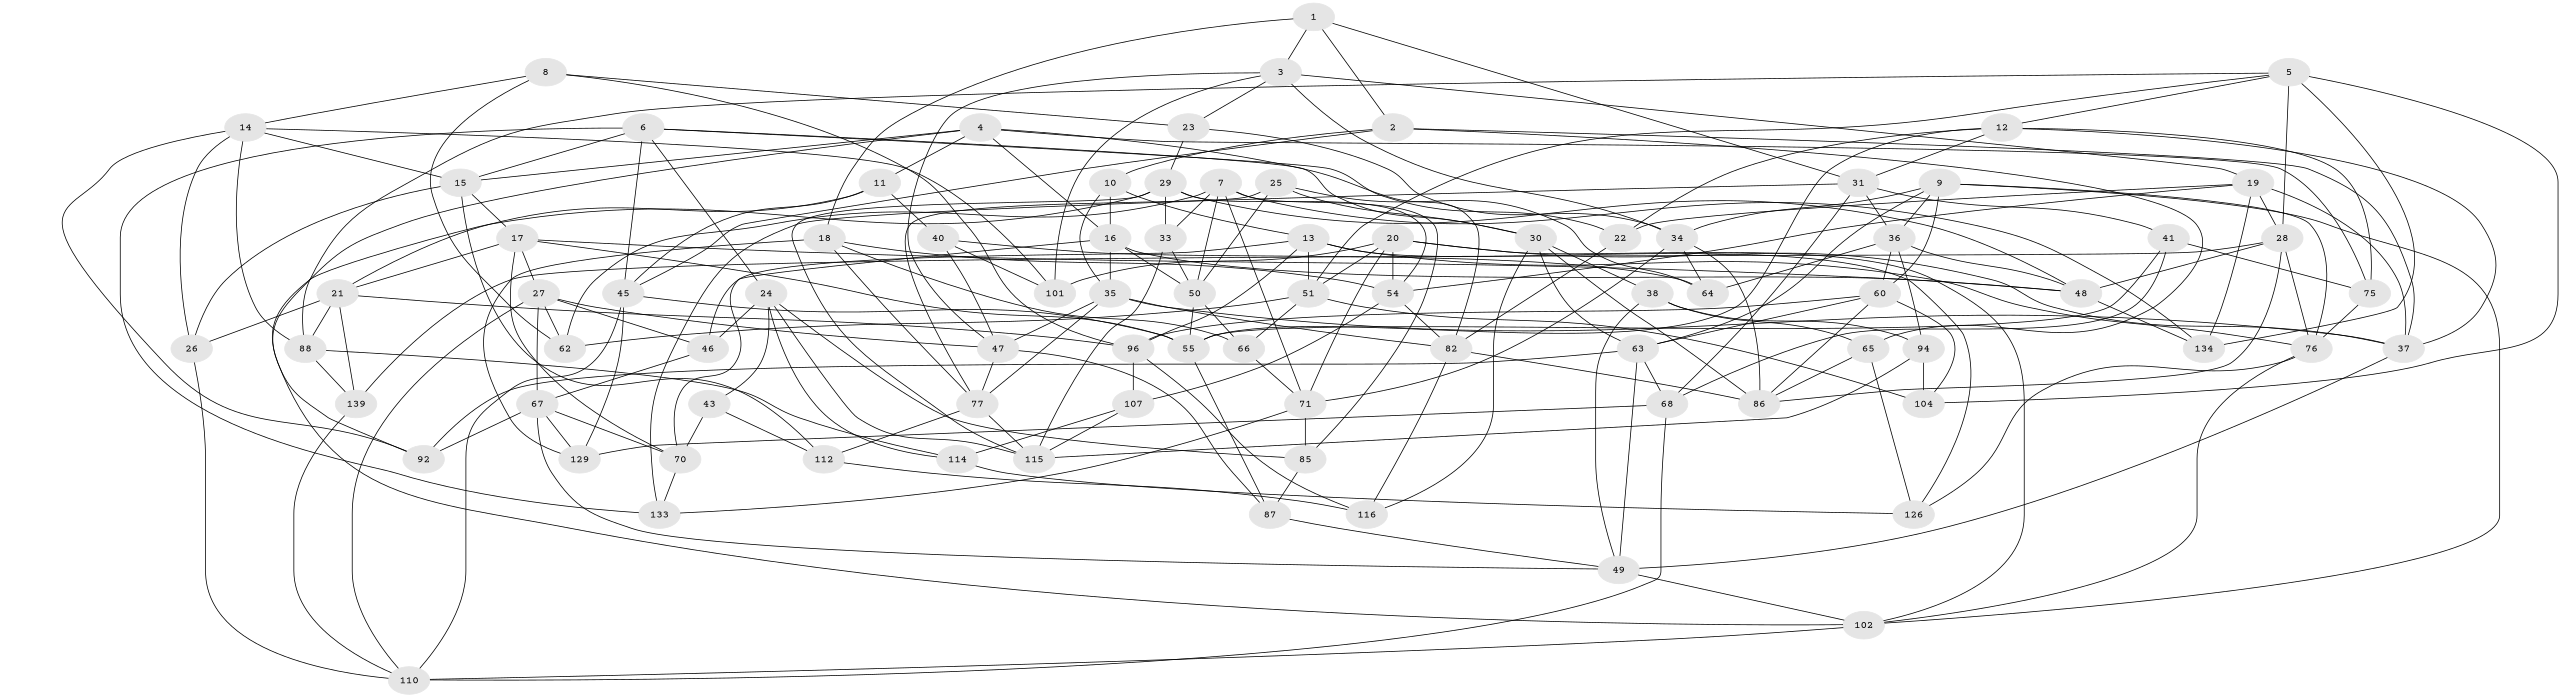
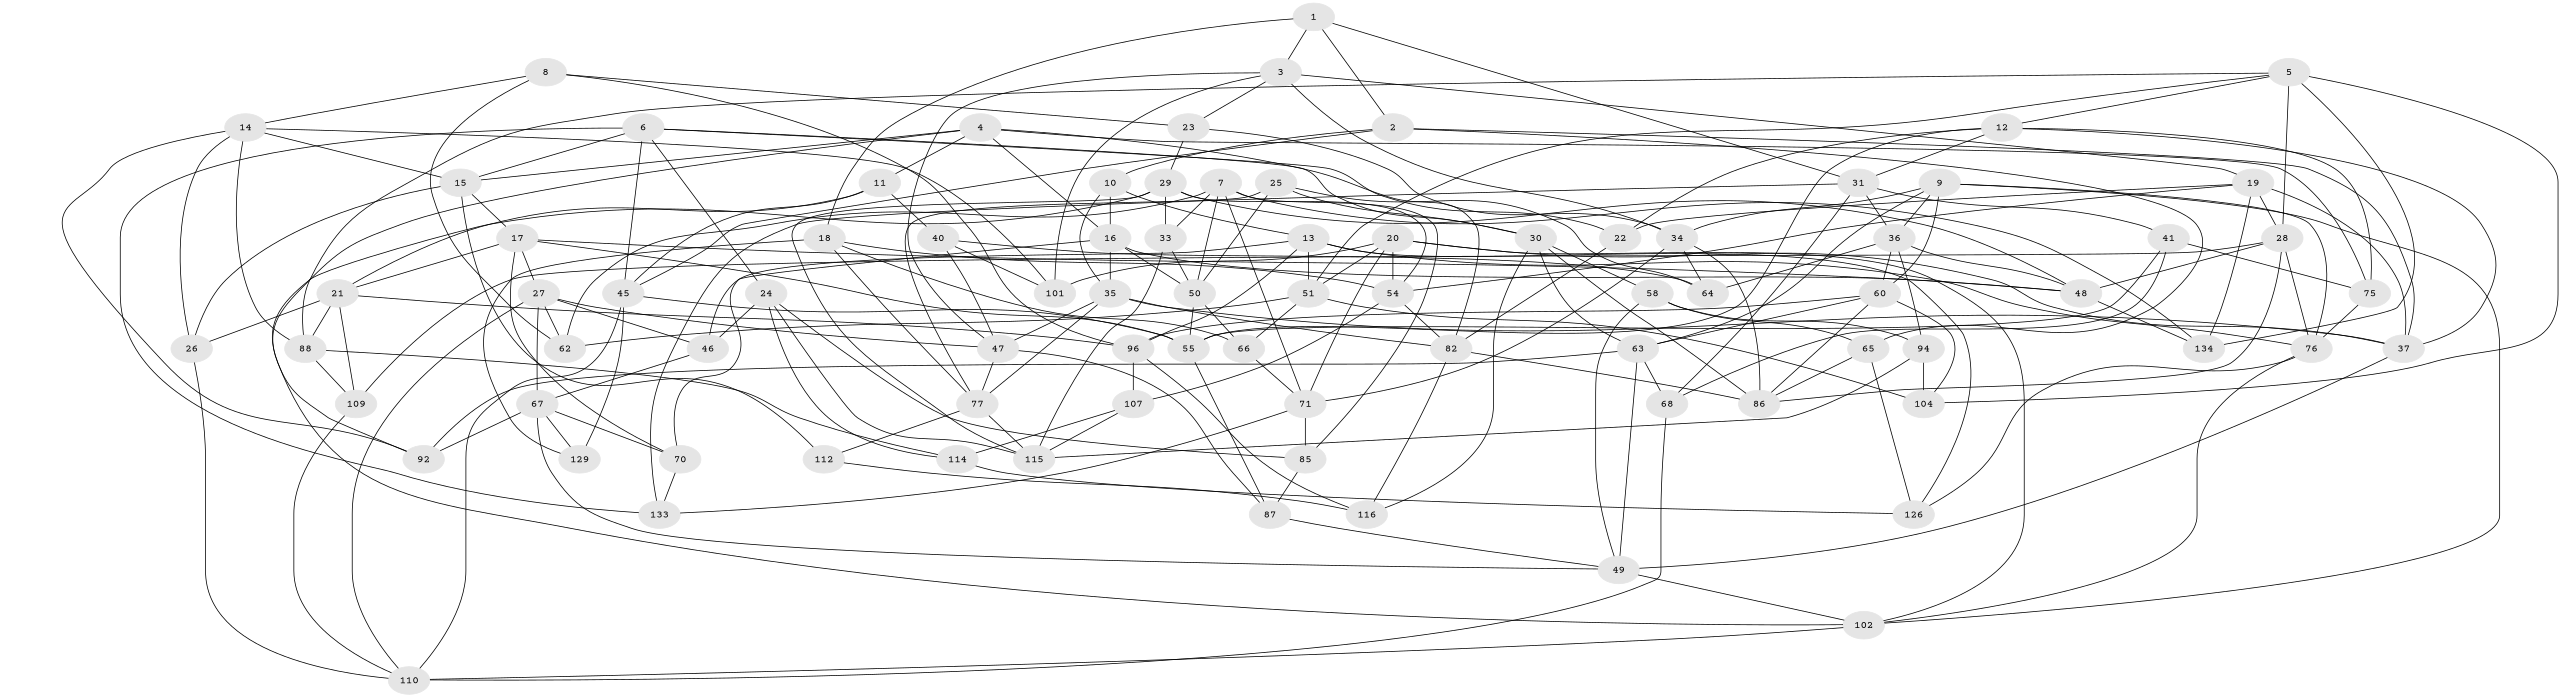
(1652, 293) -> (1652, 293)
(356, 404) -> (356, 404)
(709, 404) -> none
(1122, 426) -> none
